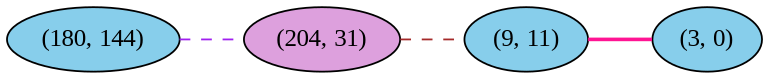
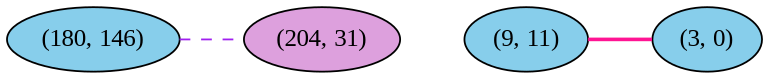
(93, 39) -> (93, 39)
(432, 39) -> none
